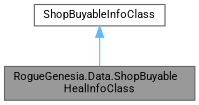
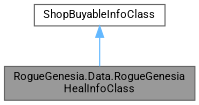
(100, 83) -> (100, 83)
